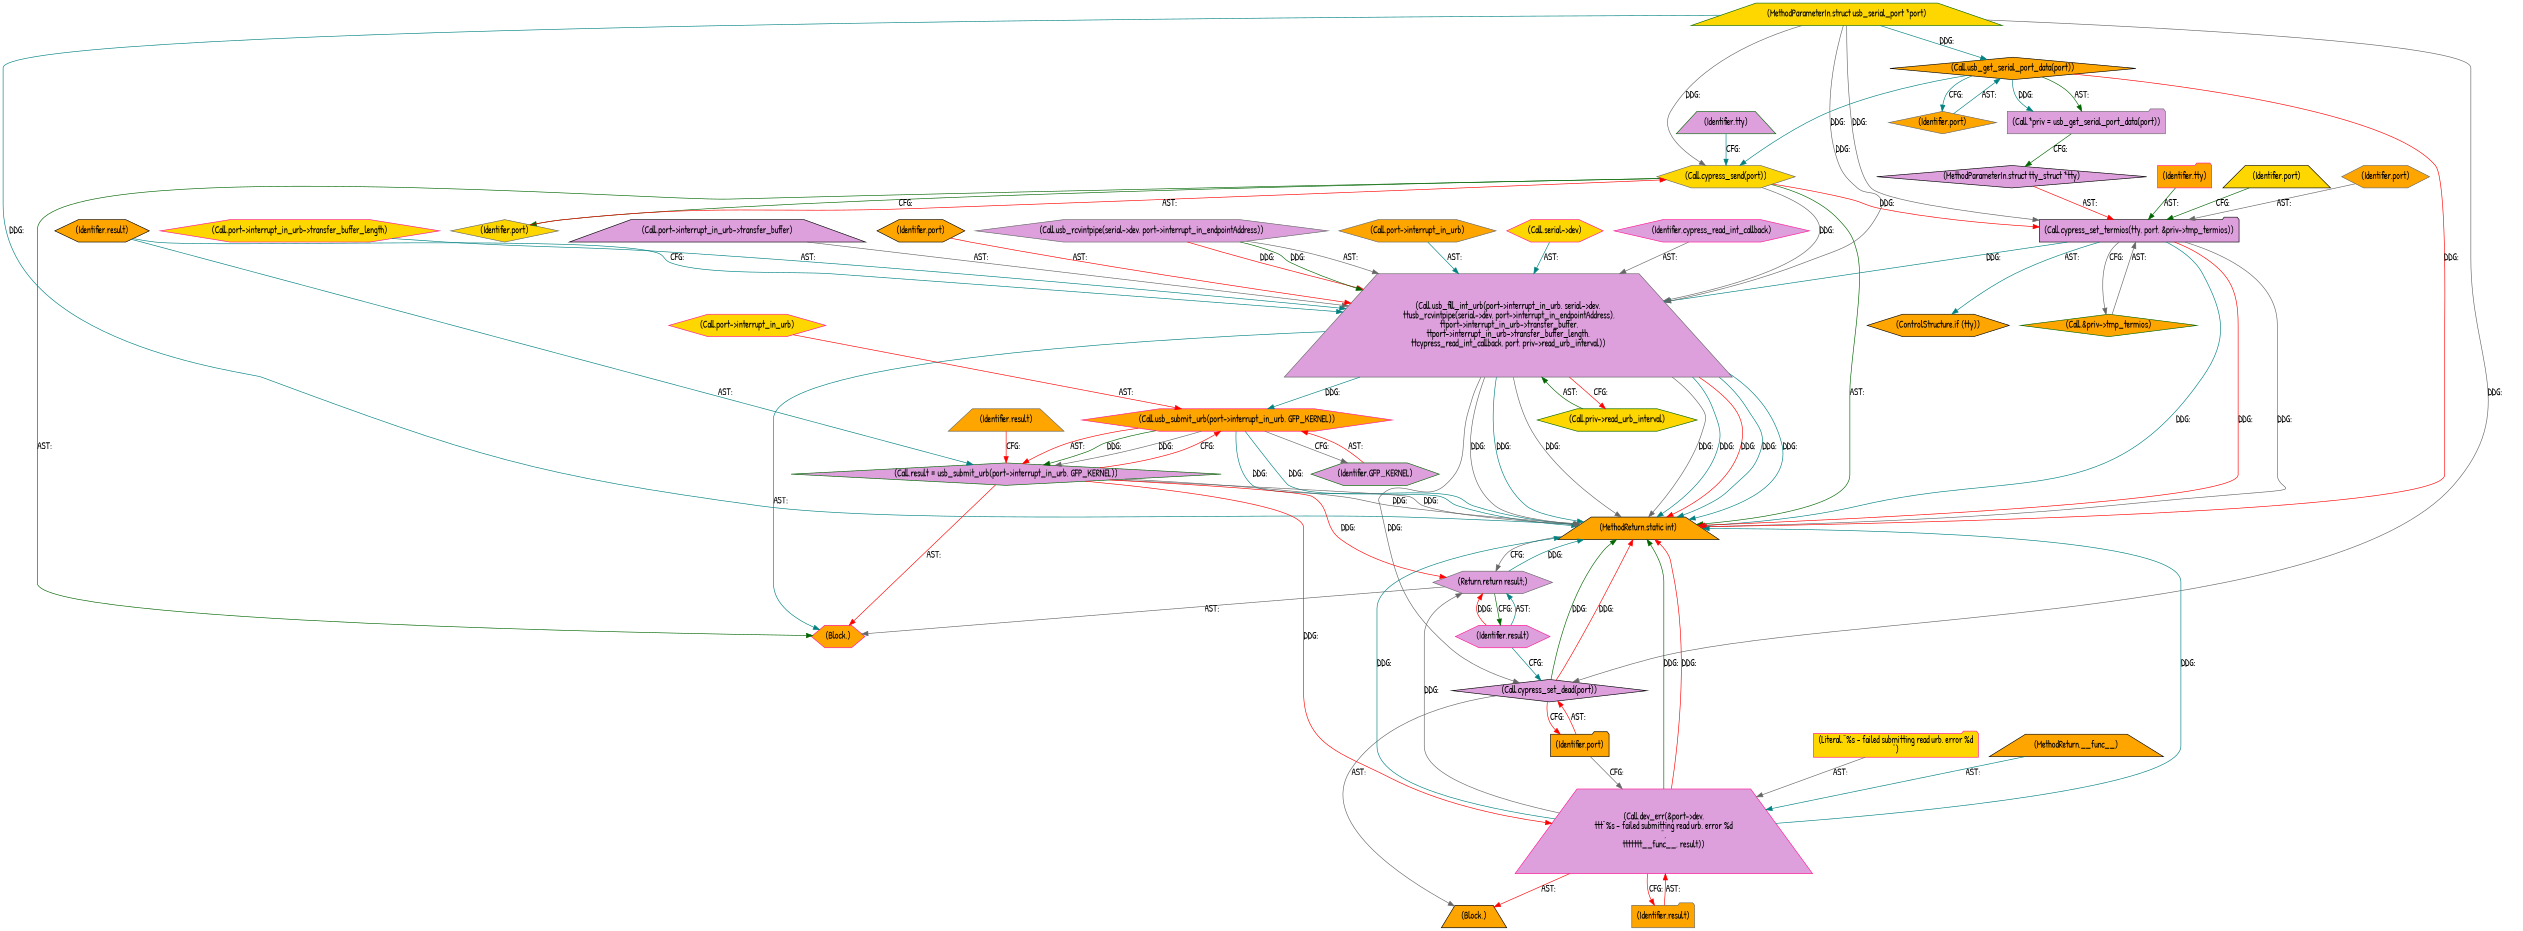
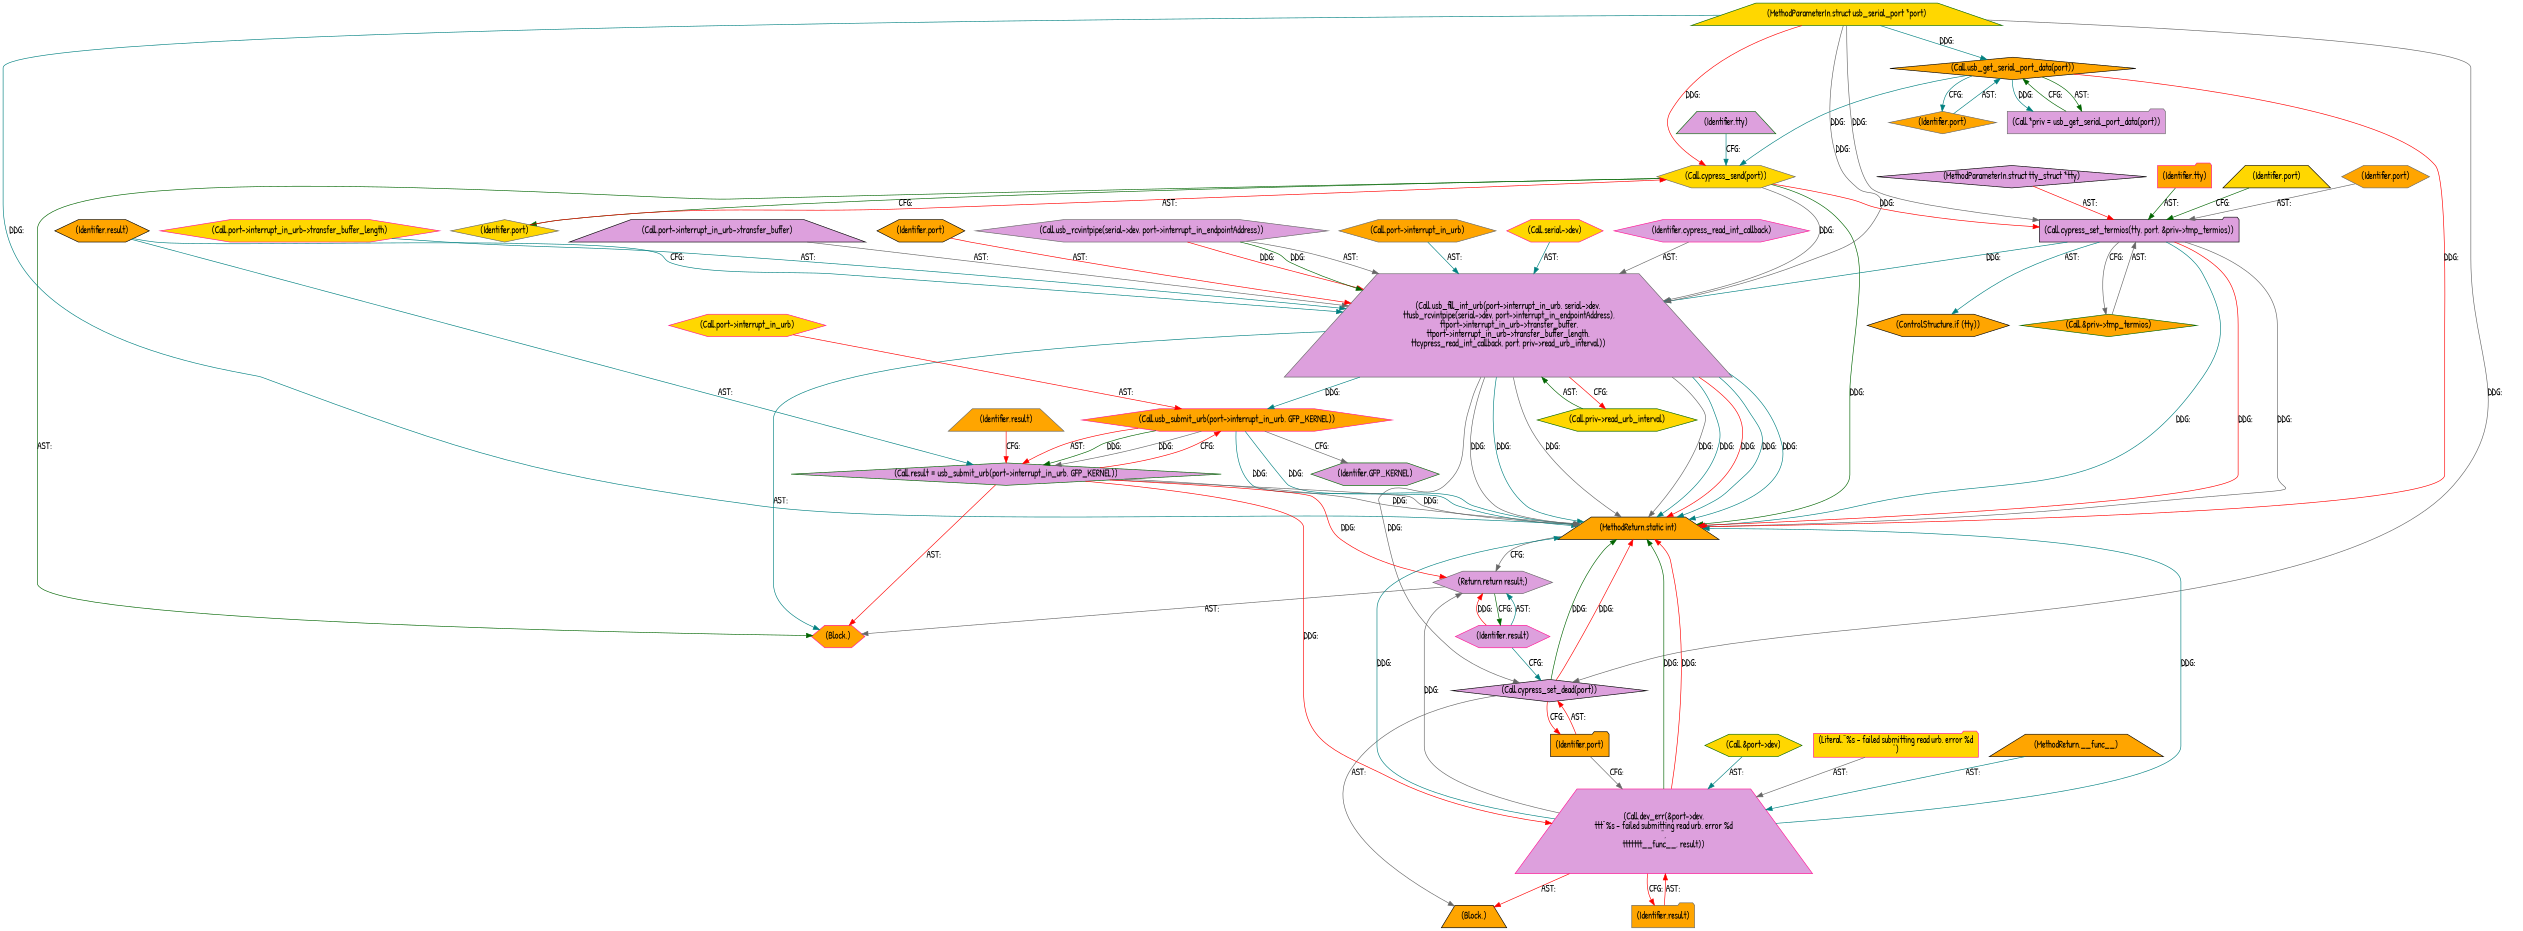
(1702, 76) -> (1702, 76)
(2051, 148) -> (2046, 98)
(1858, 393) -> (1858, 393)
(1337, 444) -> none
(1542, 553) -> none
none -> (1753, 745)
